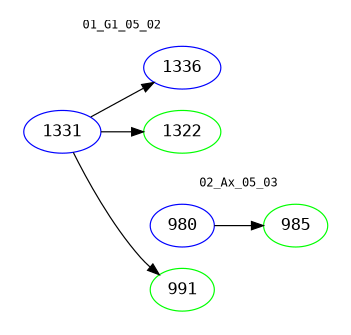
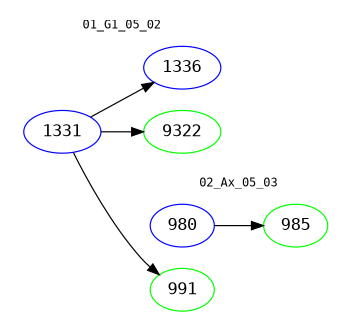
(182, 132) -> (182, 132)
